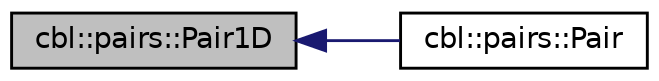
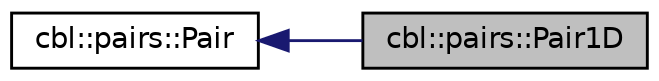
(363, 41) -> (326, 41)
